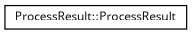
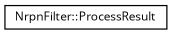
(96, 17) -> (86, 17)
